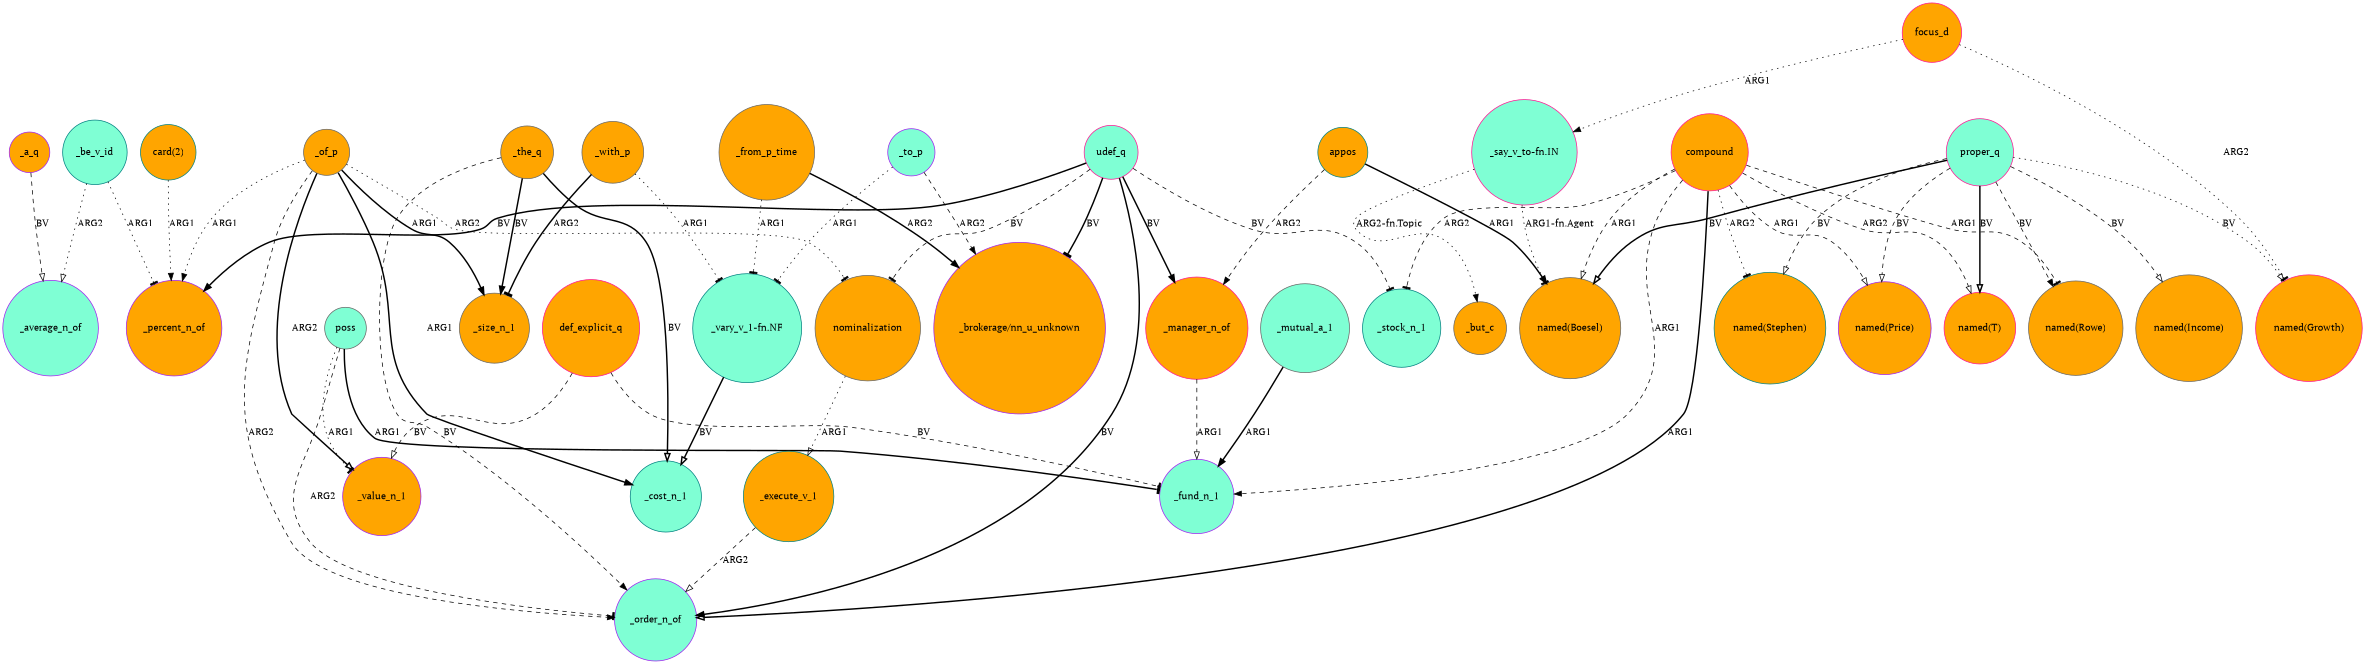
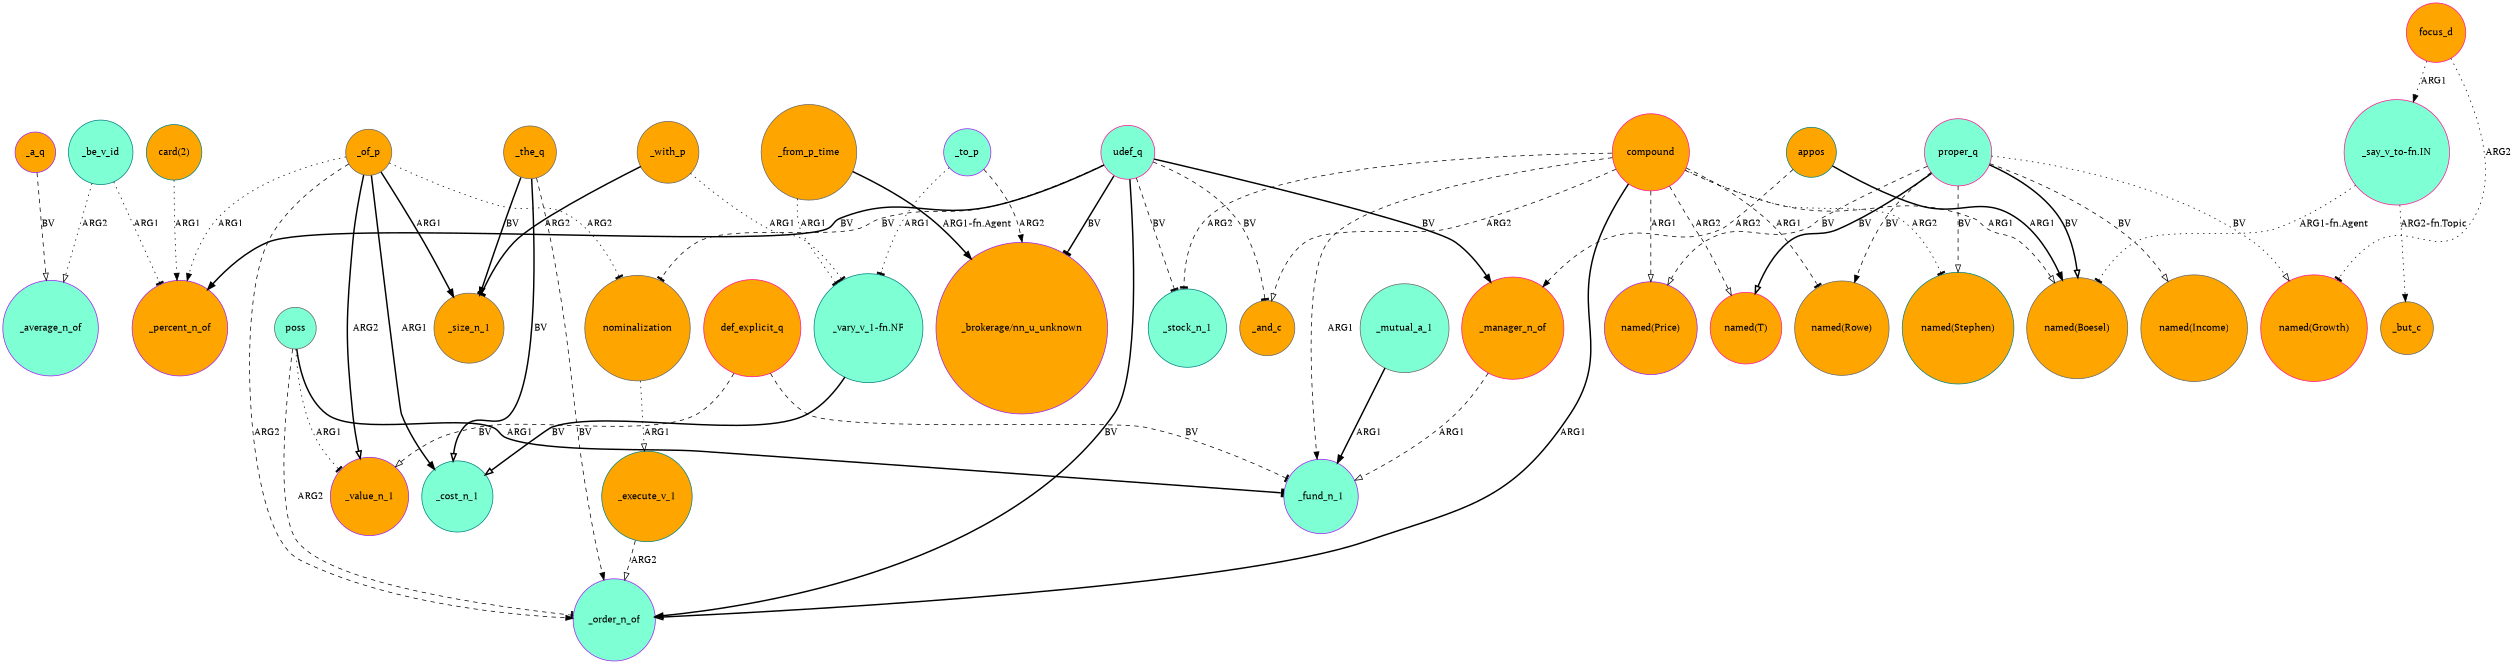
(920, 224) -> (977, 224)
none -> (1267, 328)
